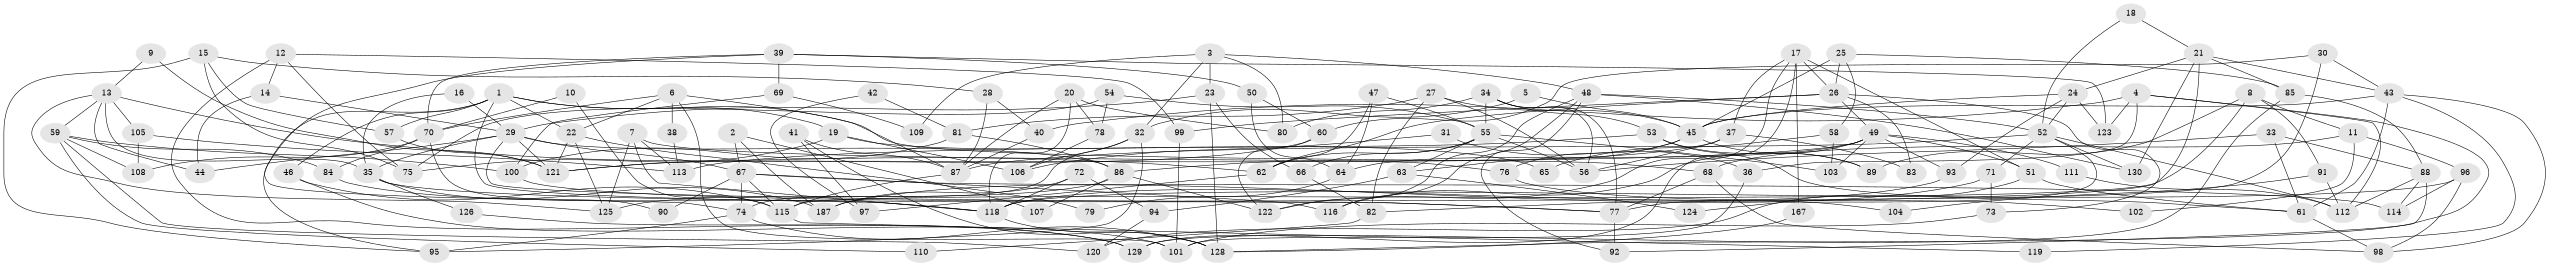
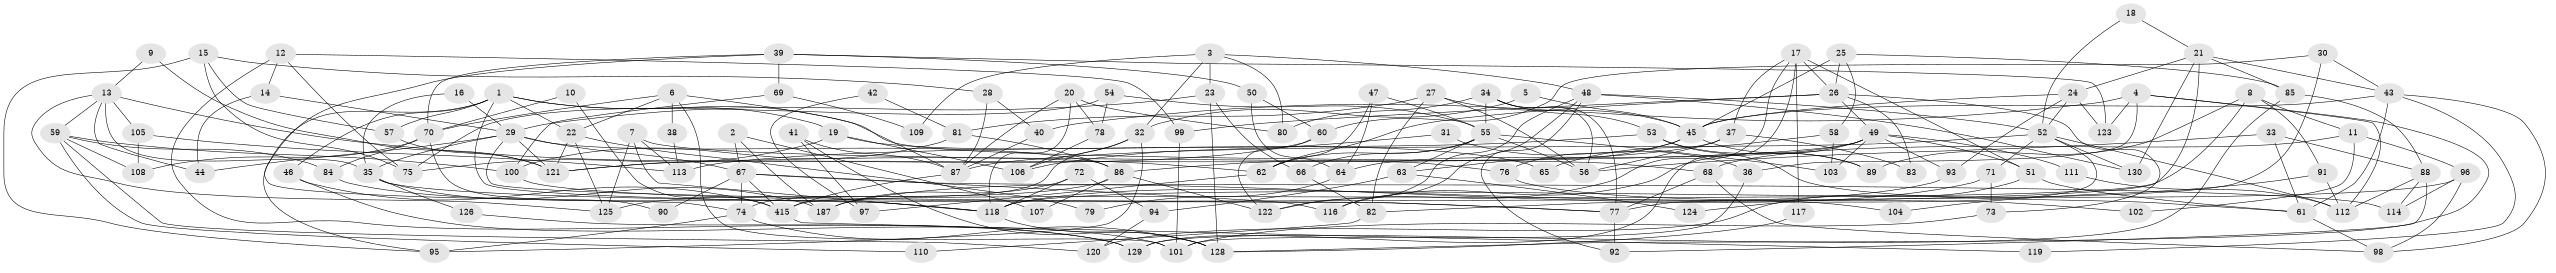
(782, 213) -> (782, 213)
(1799, 213) -> (1799, 213)
